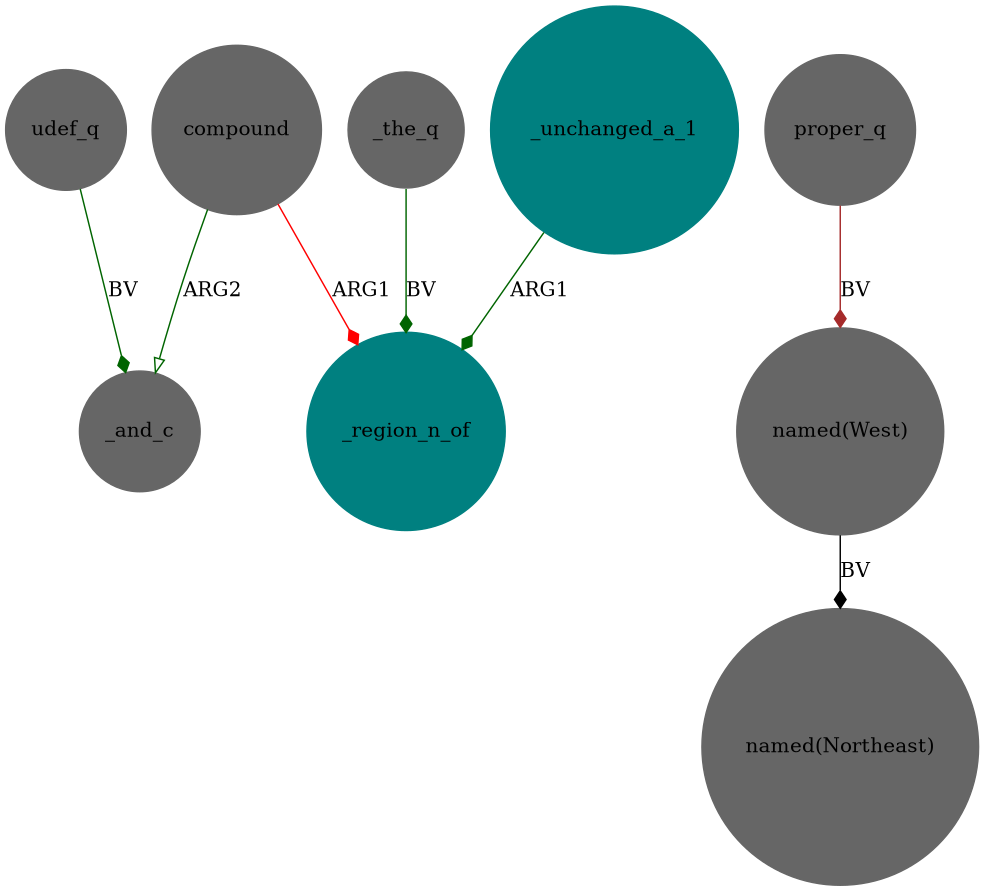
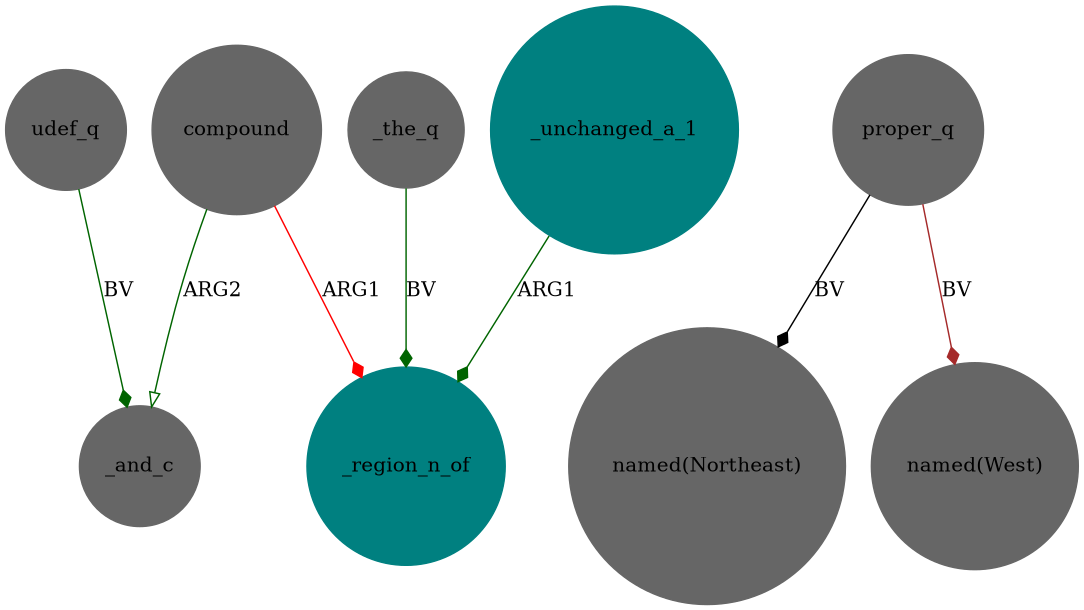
(840, 563) -> (829, 263)
